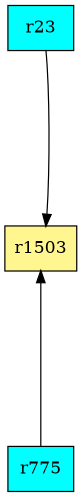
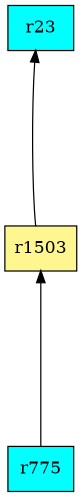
(49, 132) -> (33, 144)
